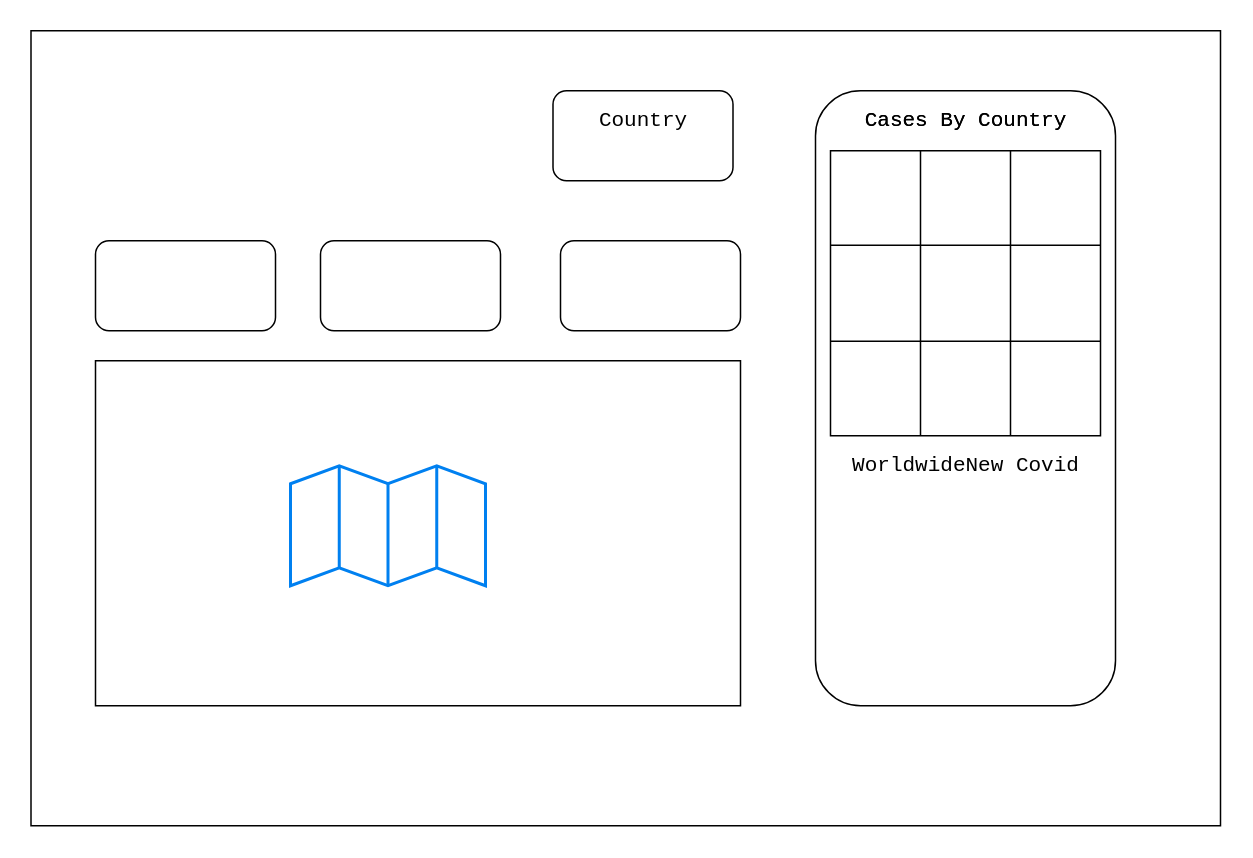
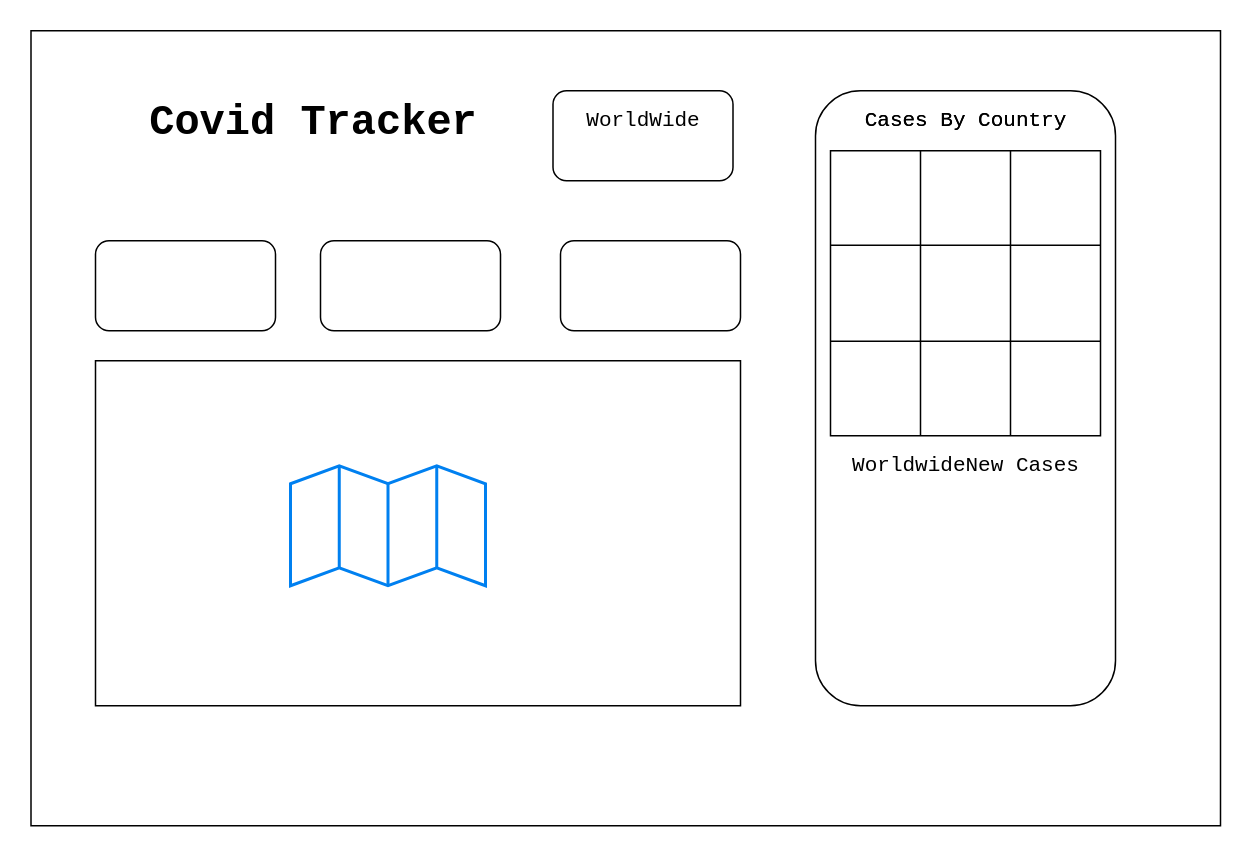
(644, 121) -> (644, 121)
none -> (313, 136)
(966, 466) -> (966, 466)
